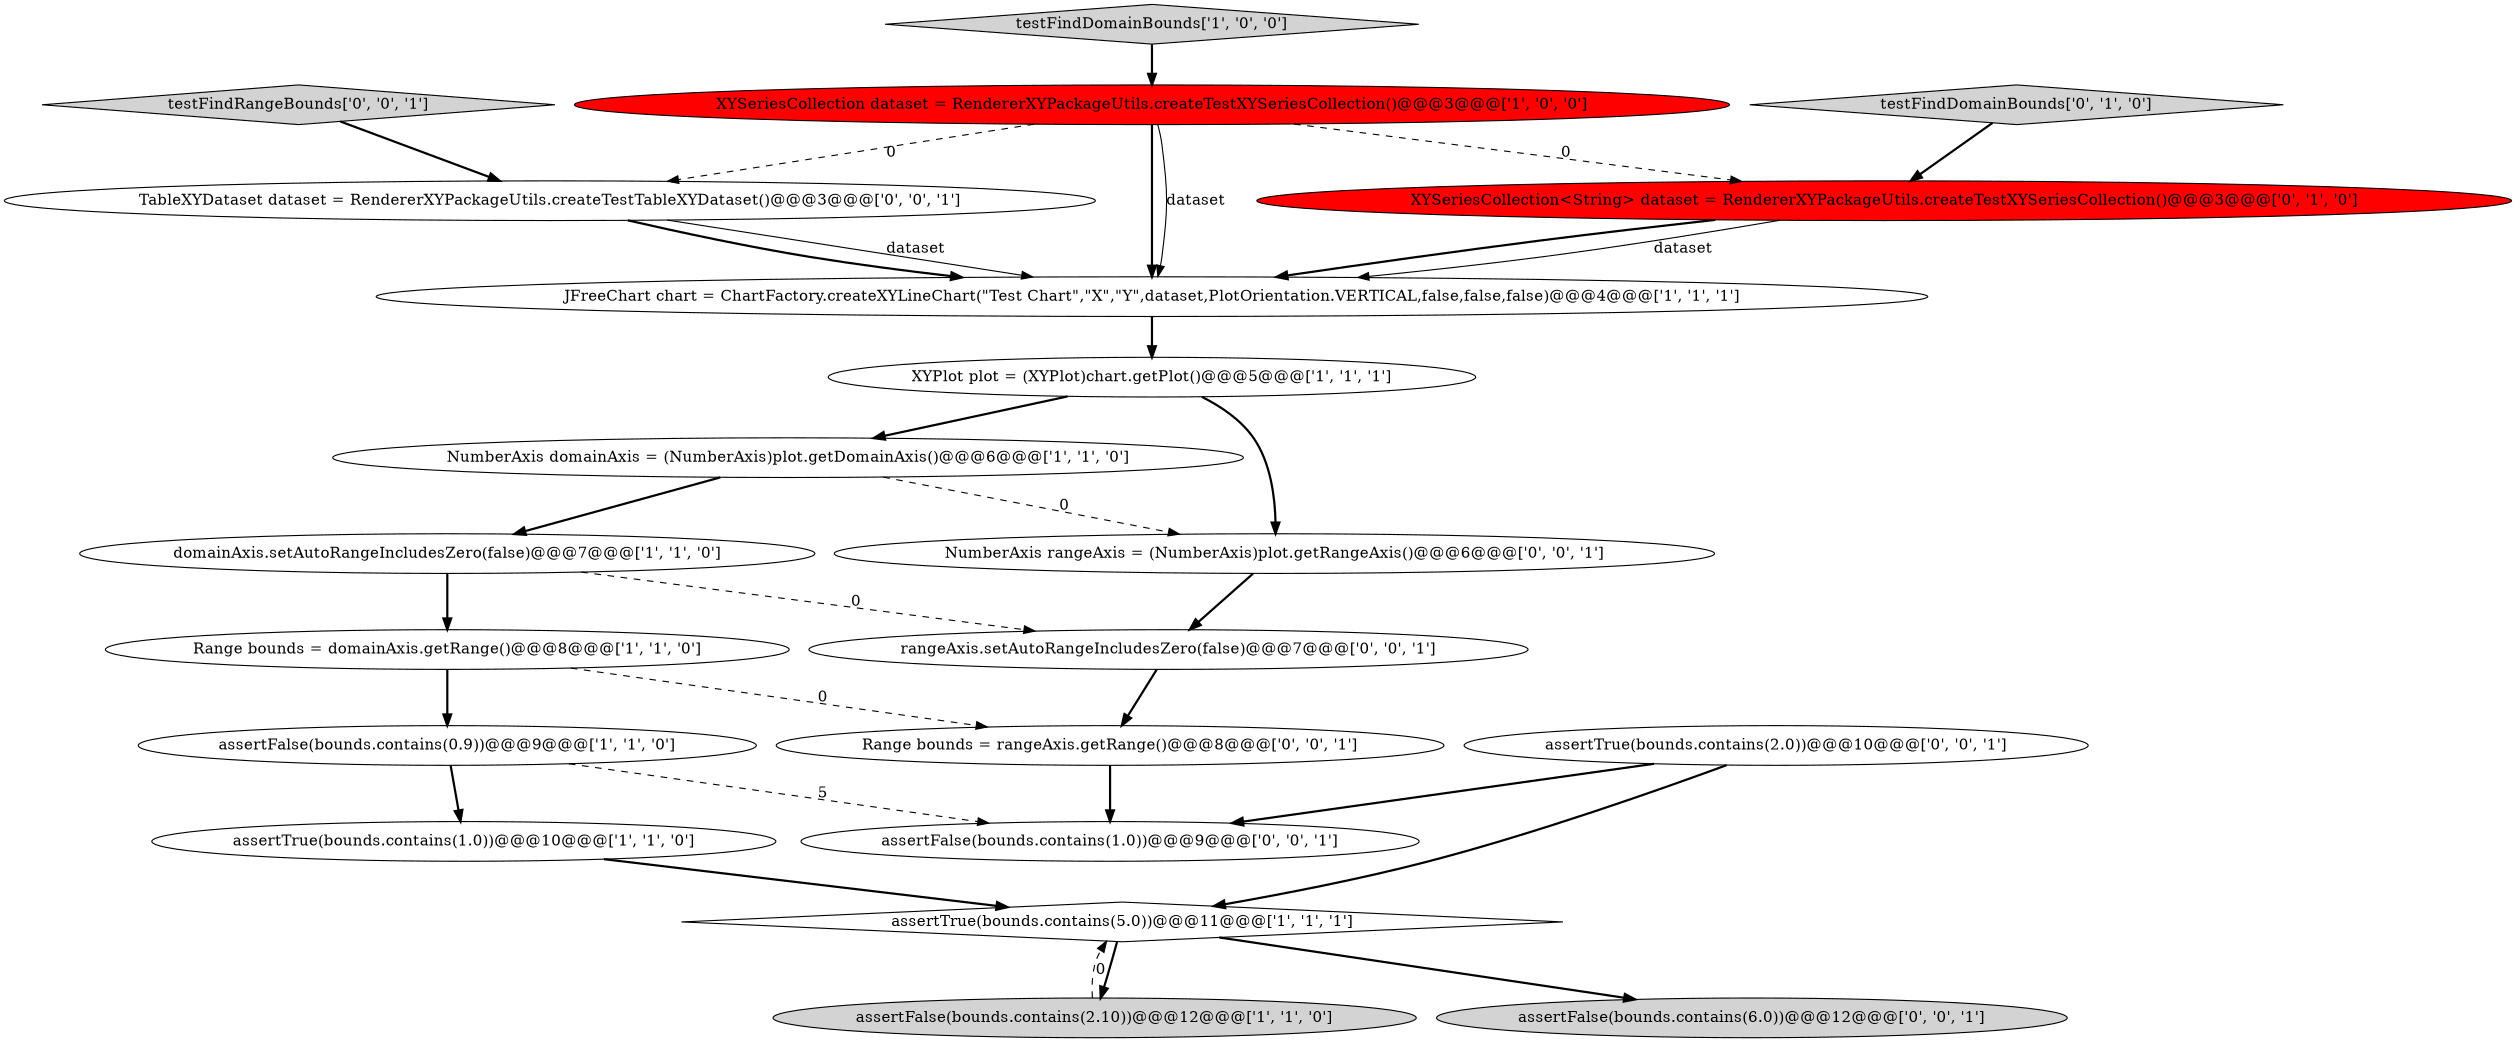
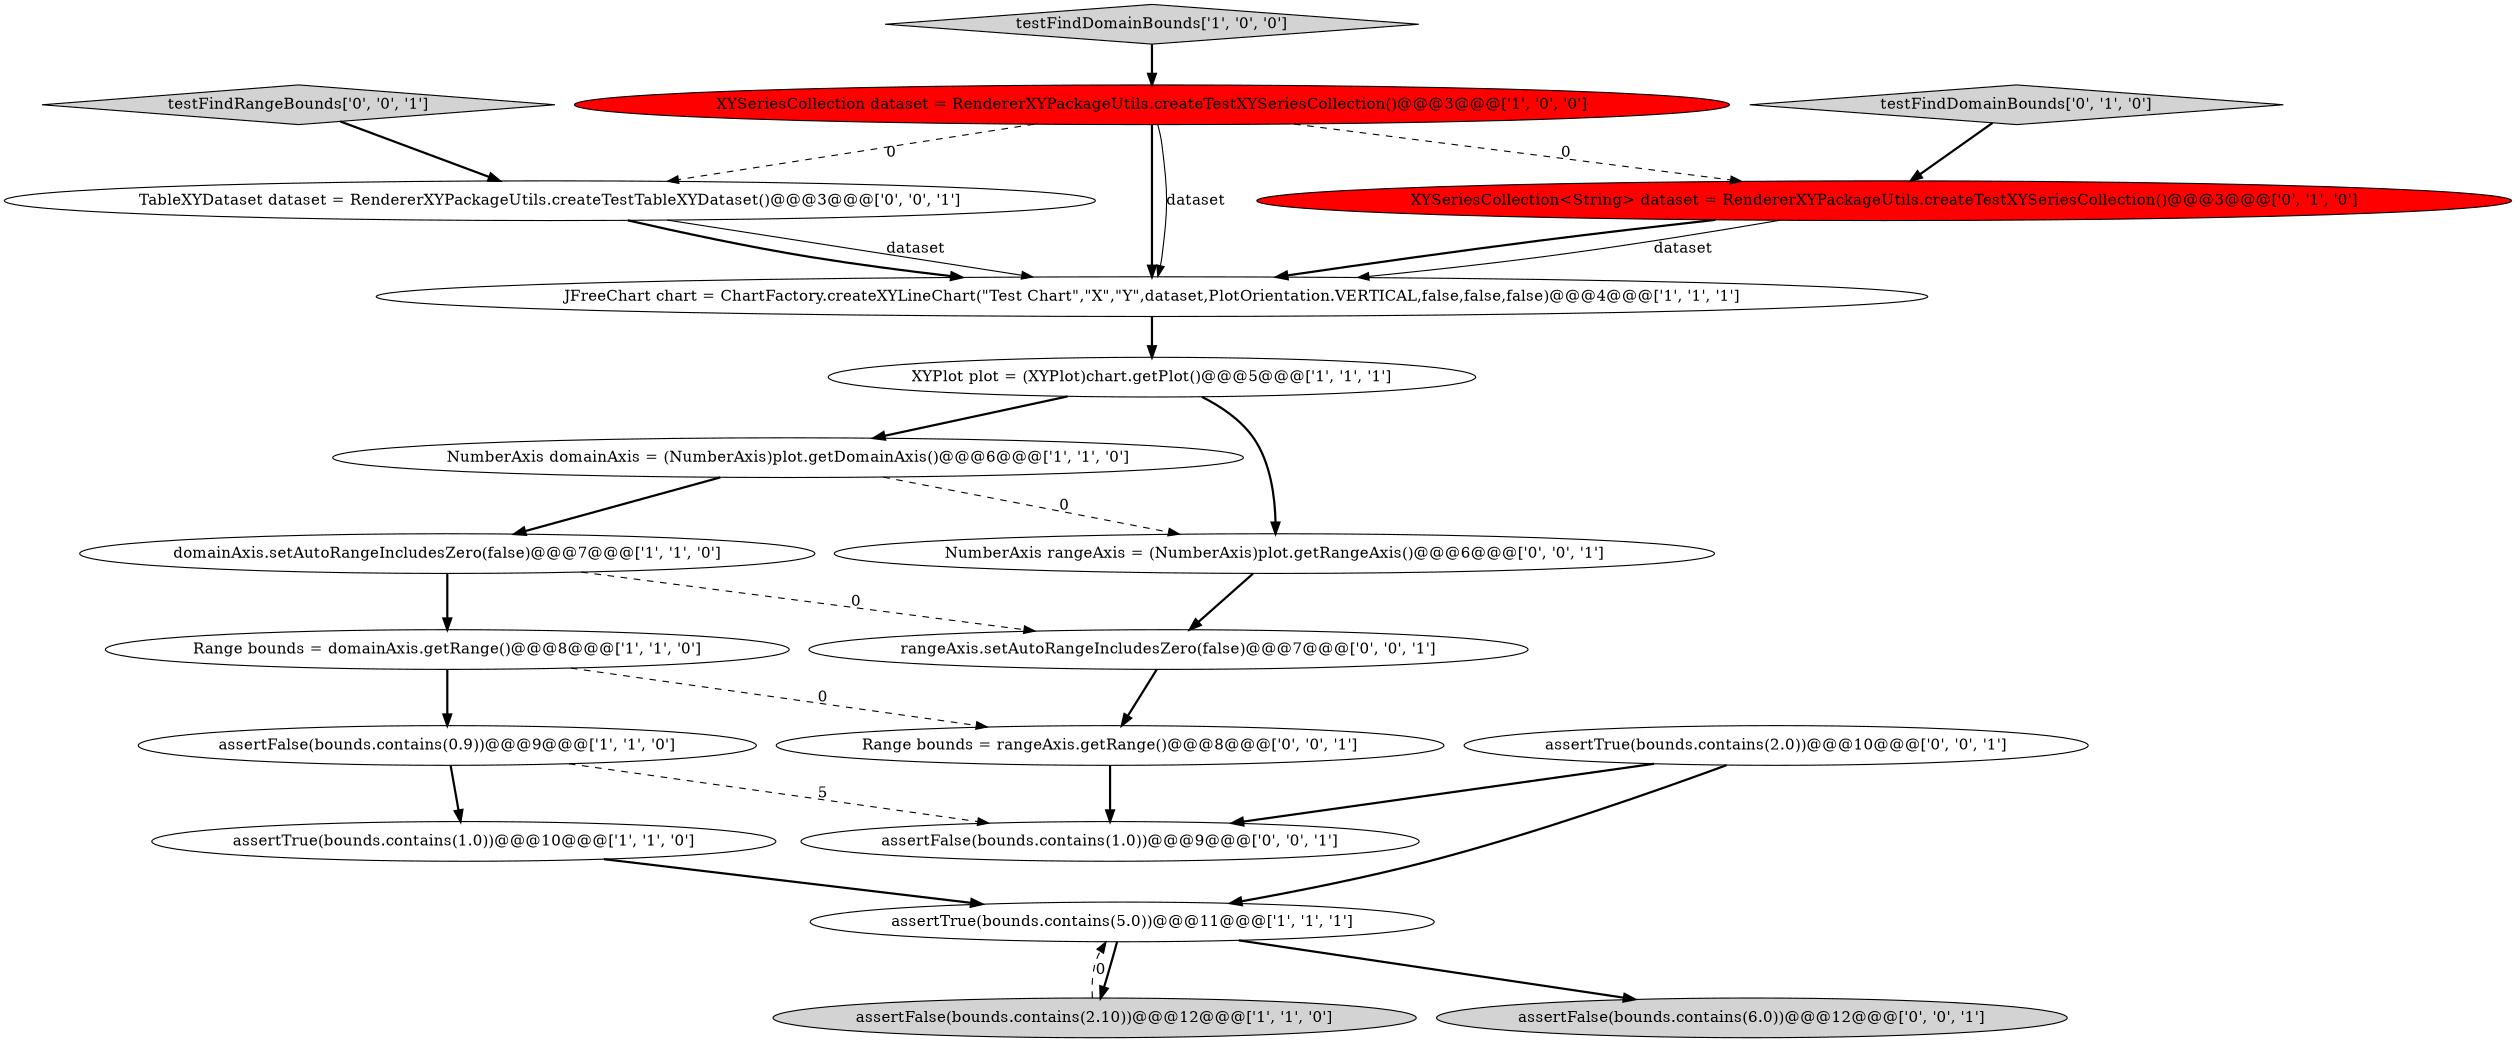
(1122, 922) -> (1122, 922)
